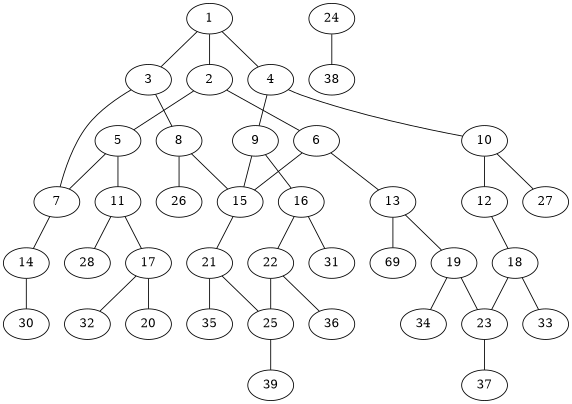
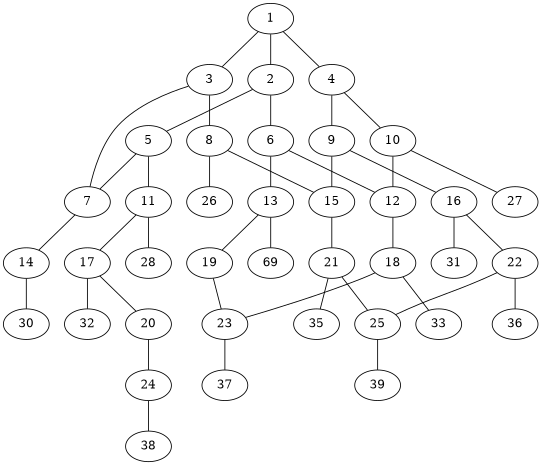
(283, 168) -> (325, 168)
(423, 324) -> none
none -> (149, 355)
